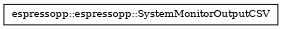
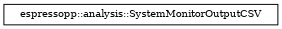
(141, 15) -> (141, 15)
